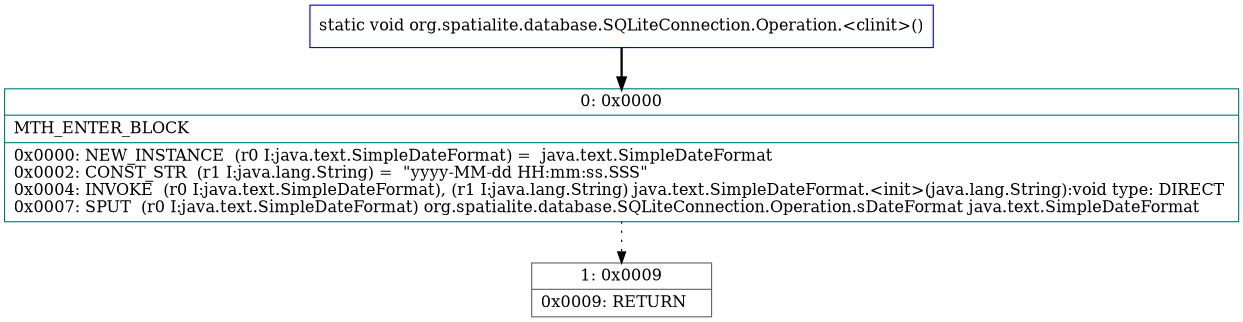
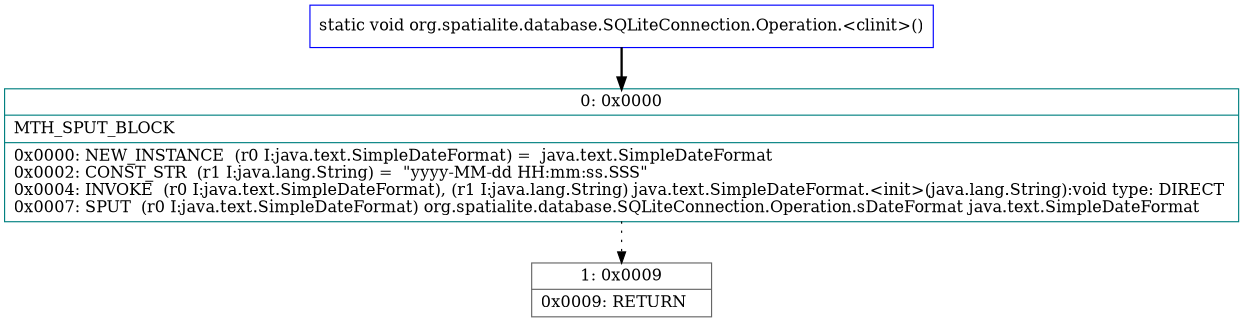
(102, 128) -> (95, 128)
